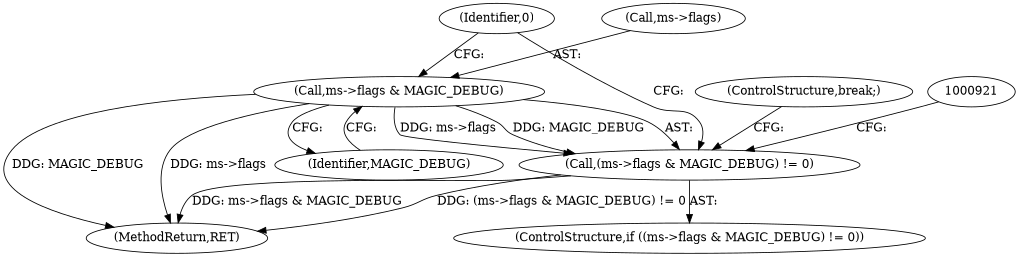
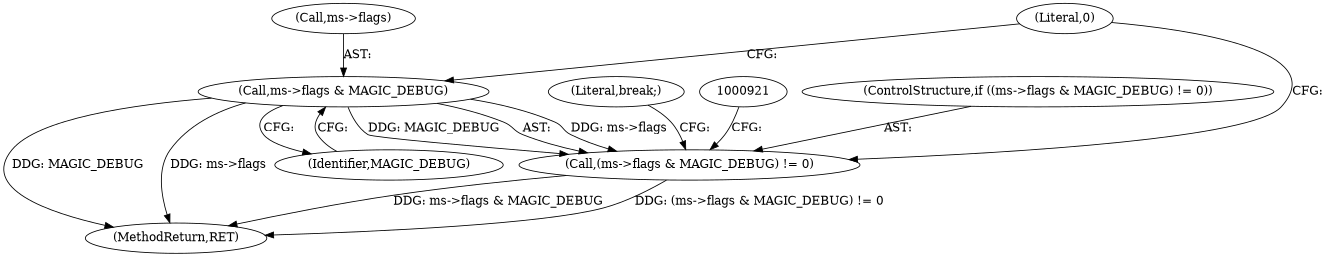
(497, 19) -> (1065, 19)
(804, 92) -> (616, 92)
(690, 197) -> (867, 128)
